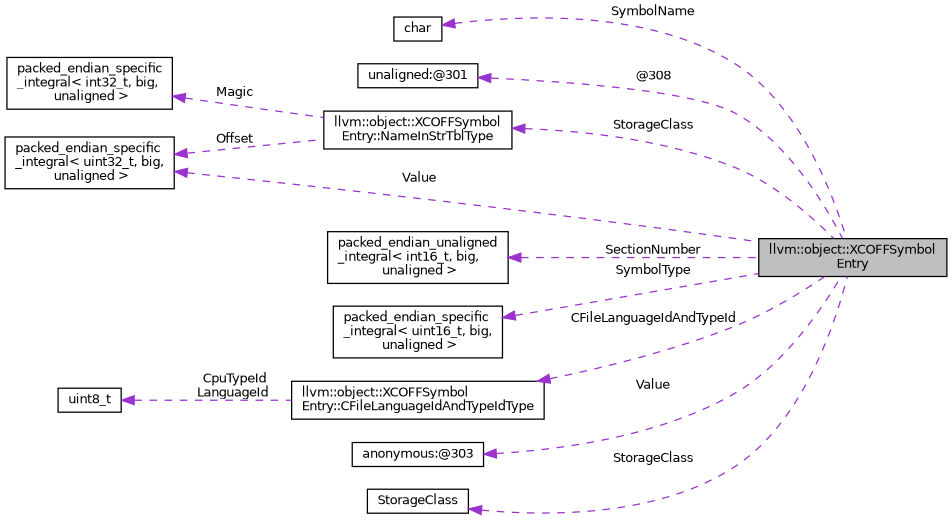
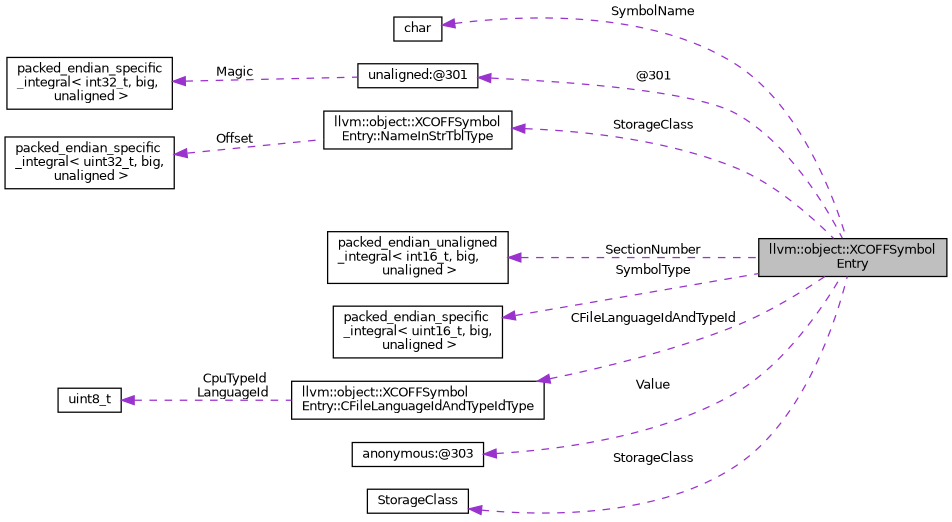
(651, 76) -> (651, 76)
(254, 108) -> (271, 79)
(473, 205) -> none
